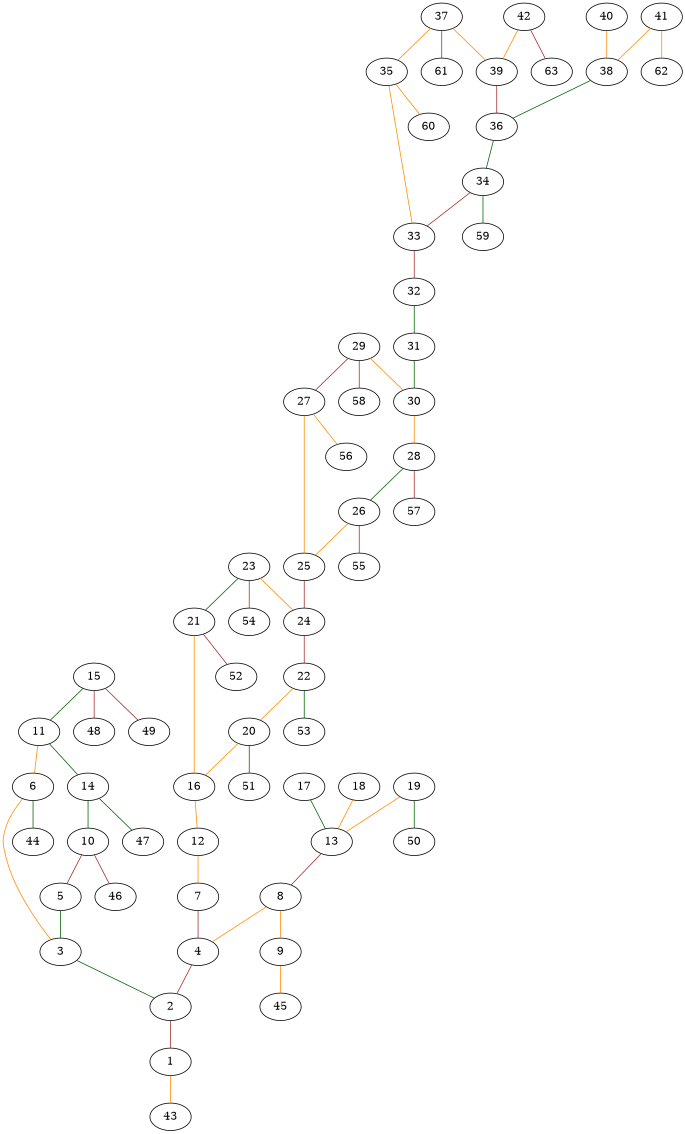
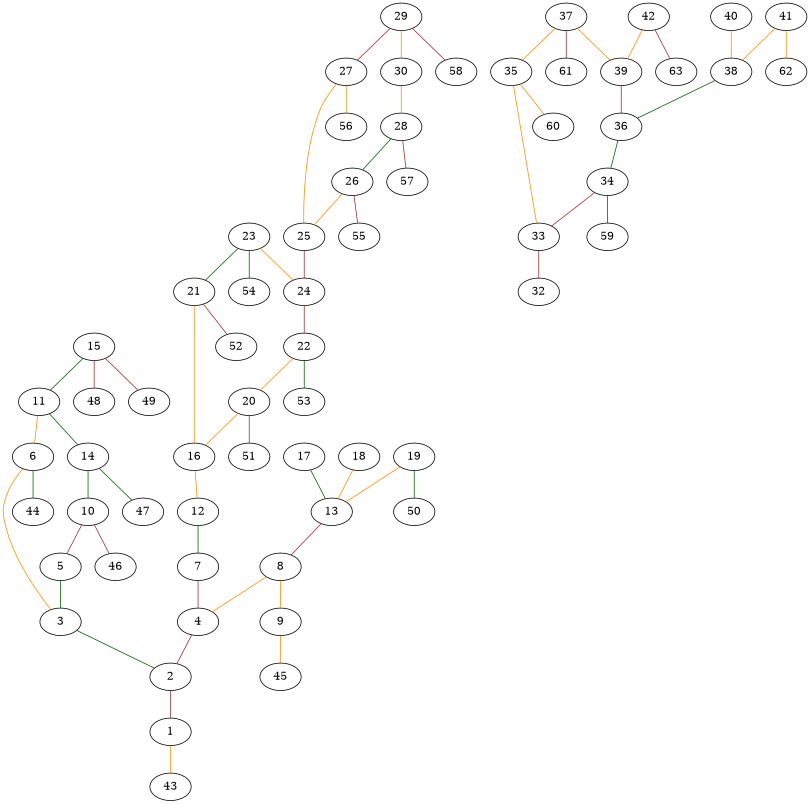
(414, 347) -> none
(249, 594) -> (249, 264)
(249, 759) -> (249, 429)
(198, 869) -> (198, 539)
